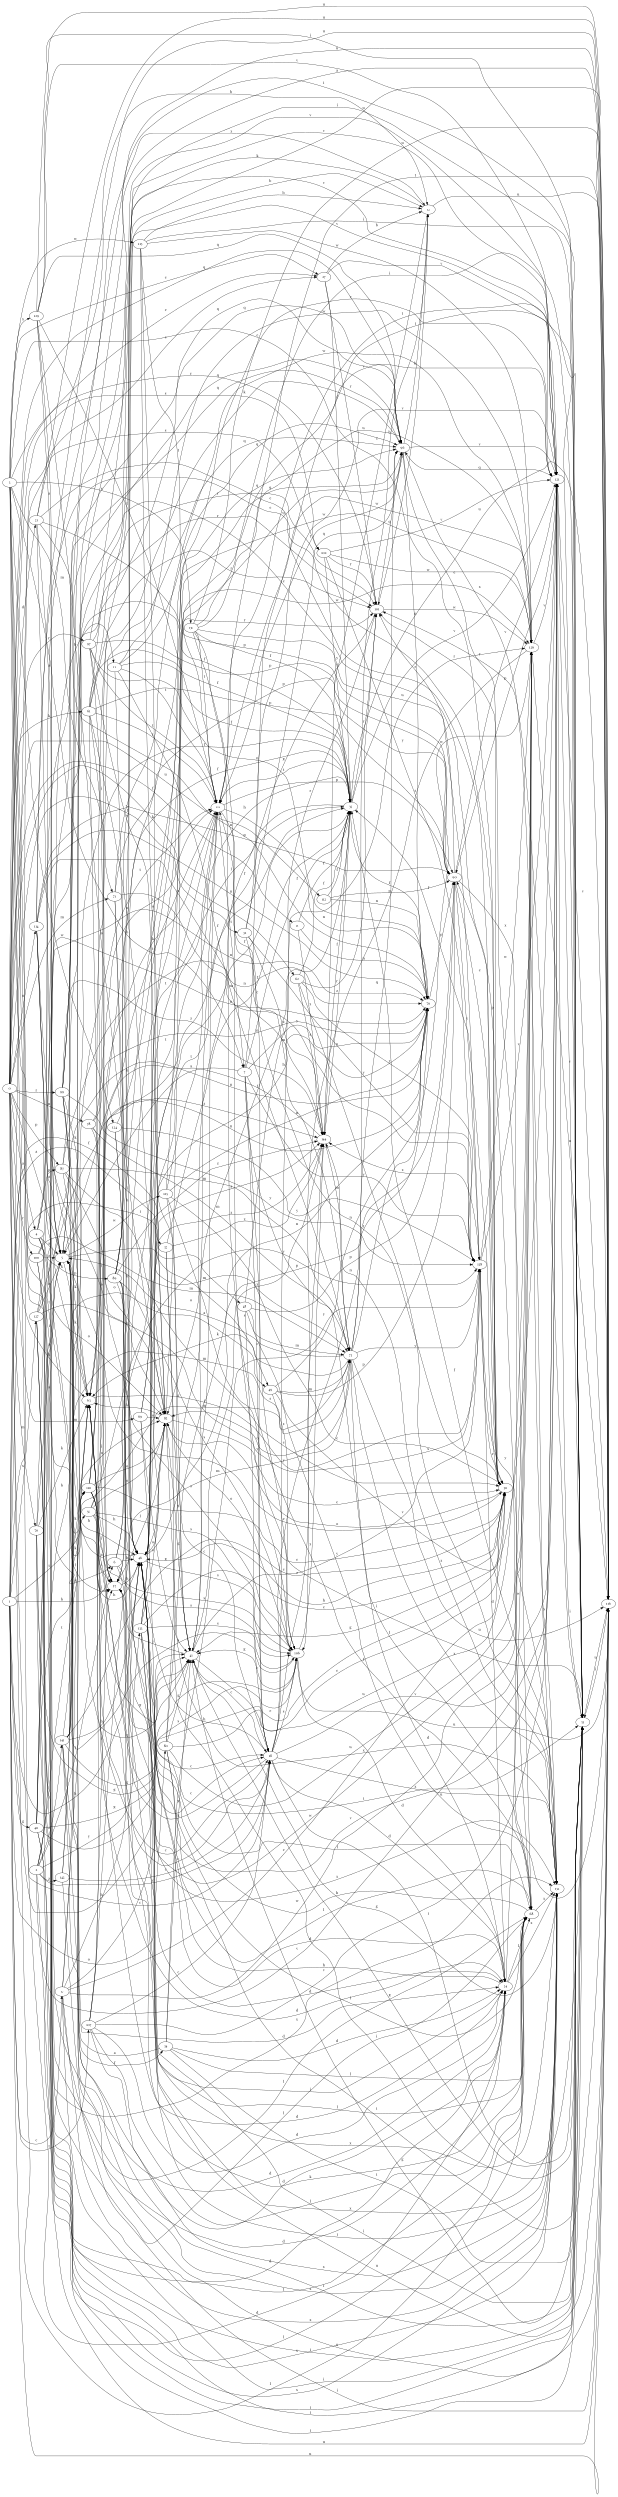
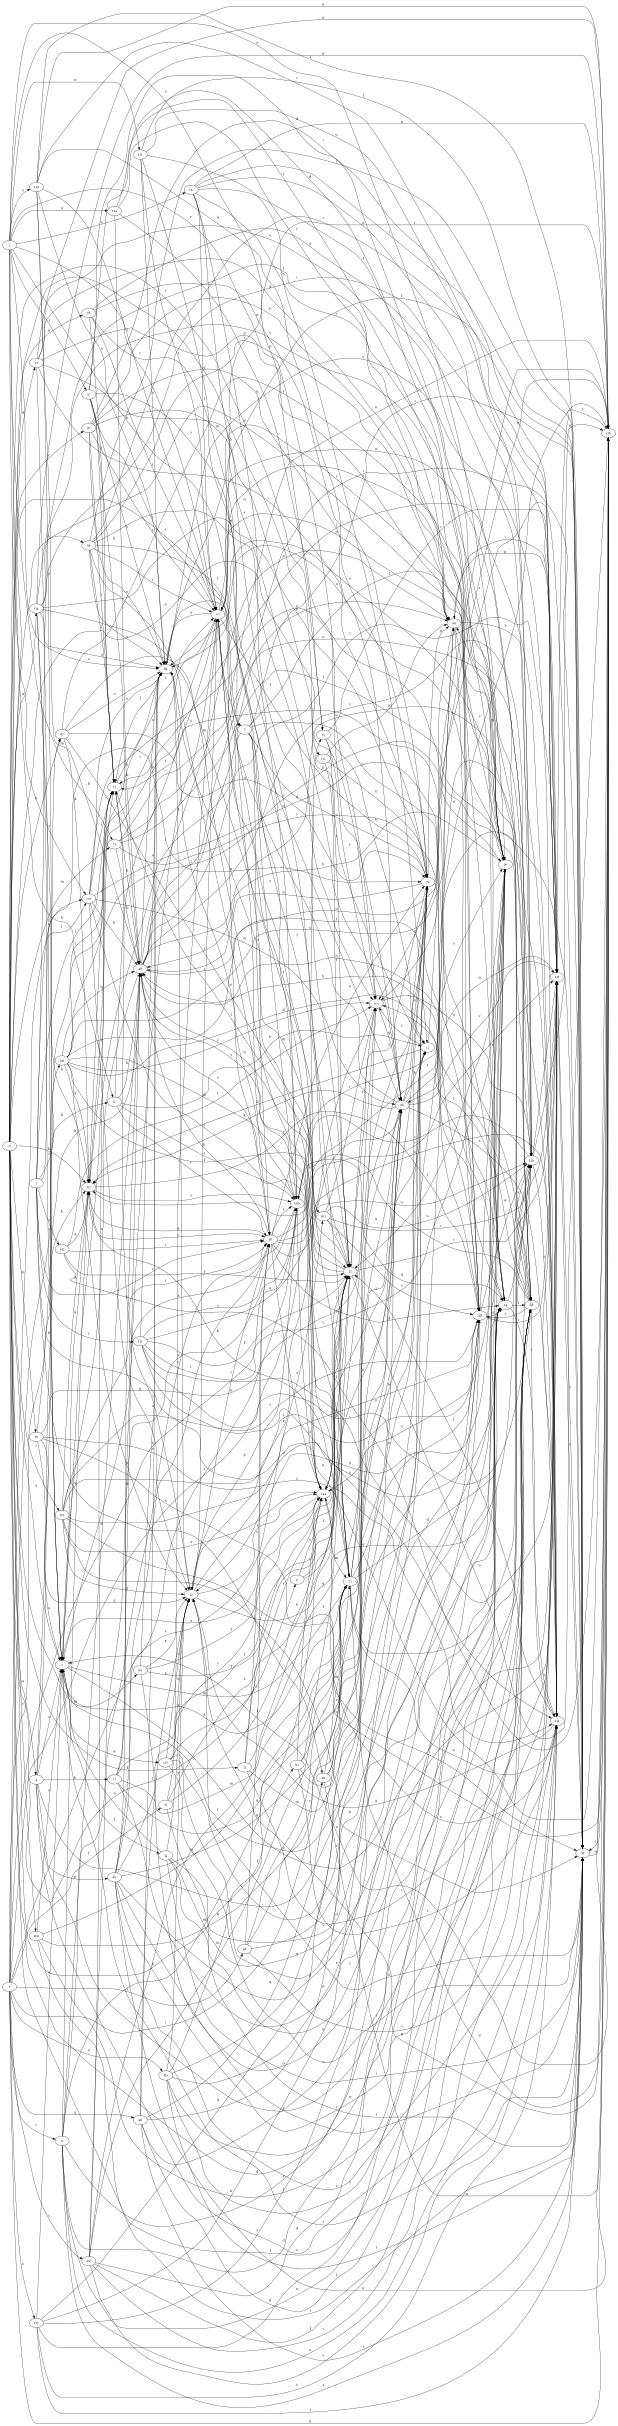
none -> (492, 786)
(115, 1026) -> (193, 1274)
(288, 1526) -> none
(45, 1544) -> none
